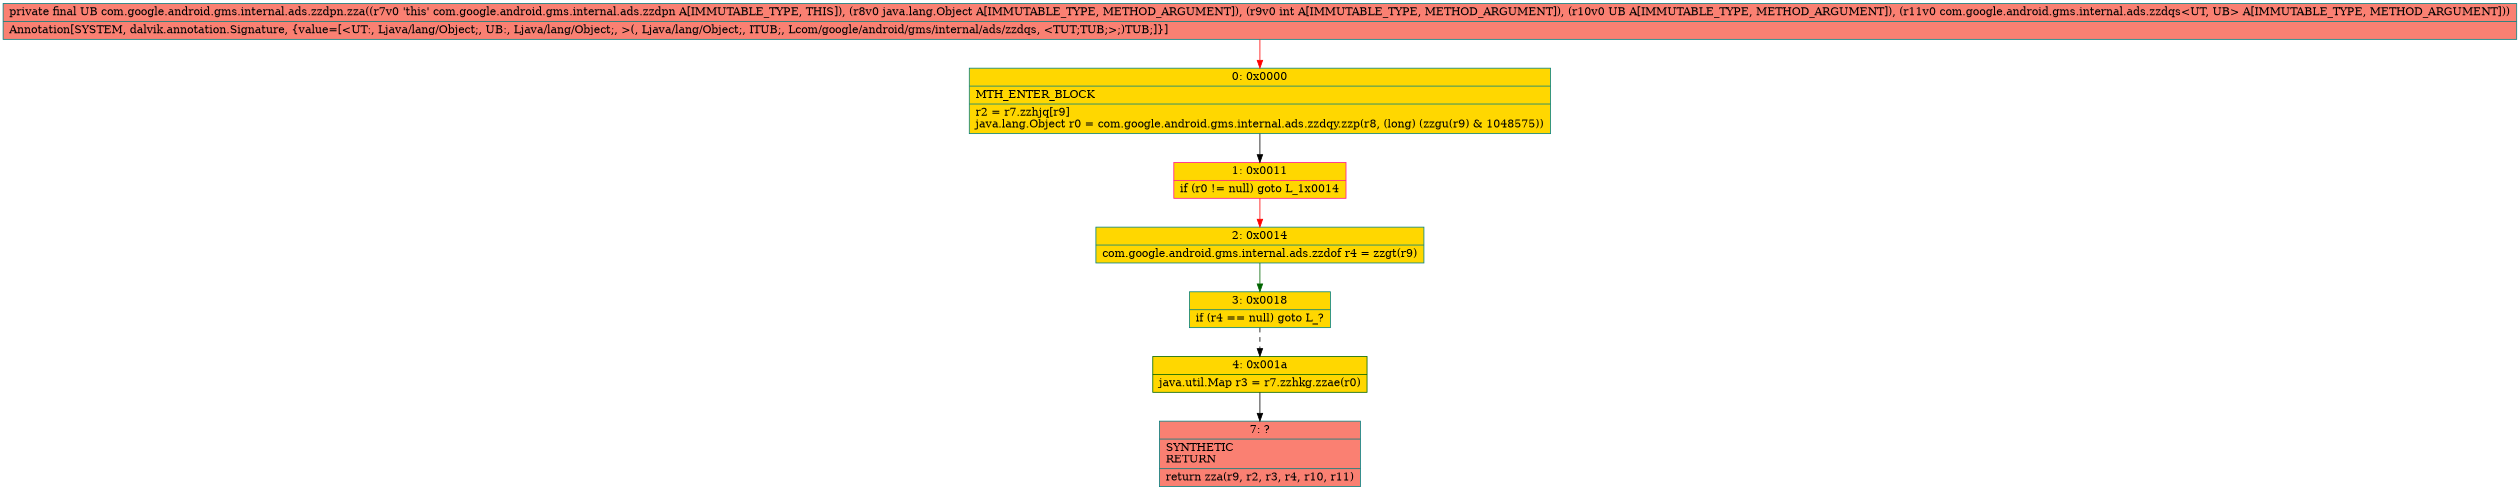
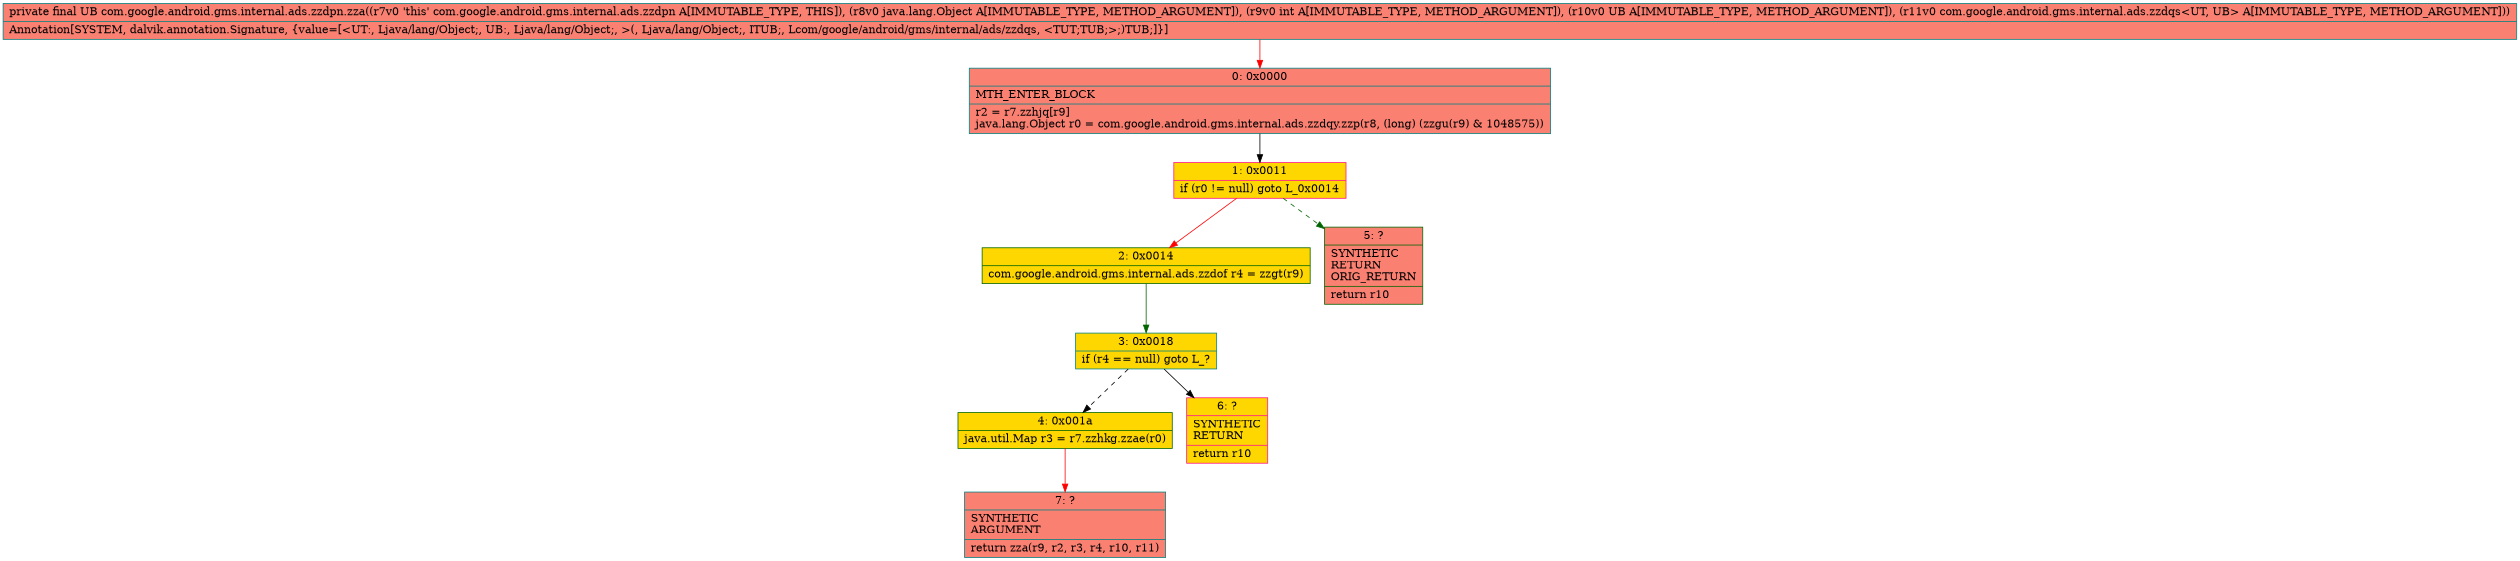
(1260, 101) -> (1260, 101)
(1260, 189) -> (1260, 189)
(1260, 245) -> (1146, 266)
none -> (1374, 266)
(1260, 403) -> (1065, 466)
none -> (1227, 430)
(1191, 459) -> (1006, 530)
